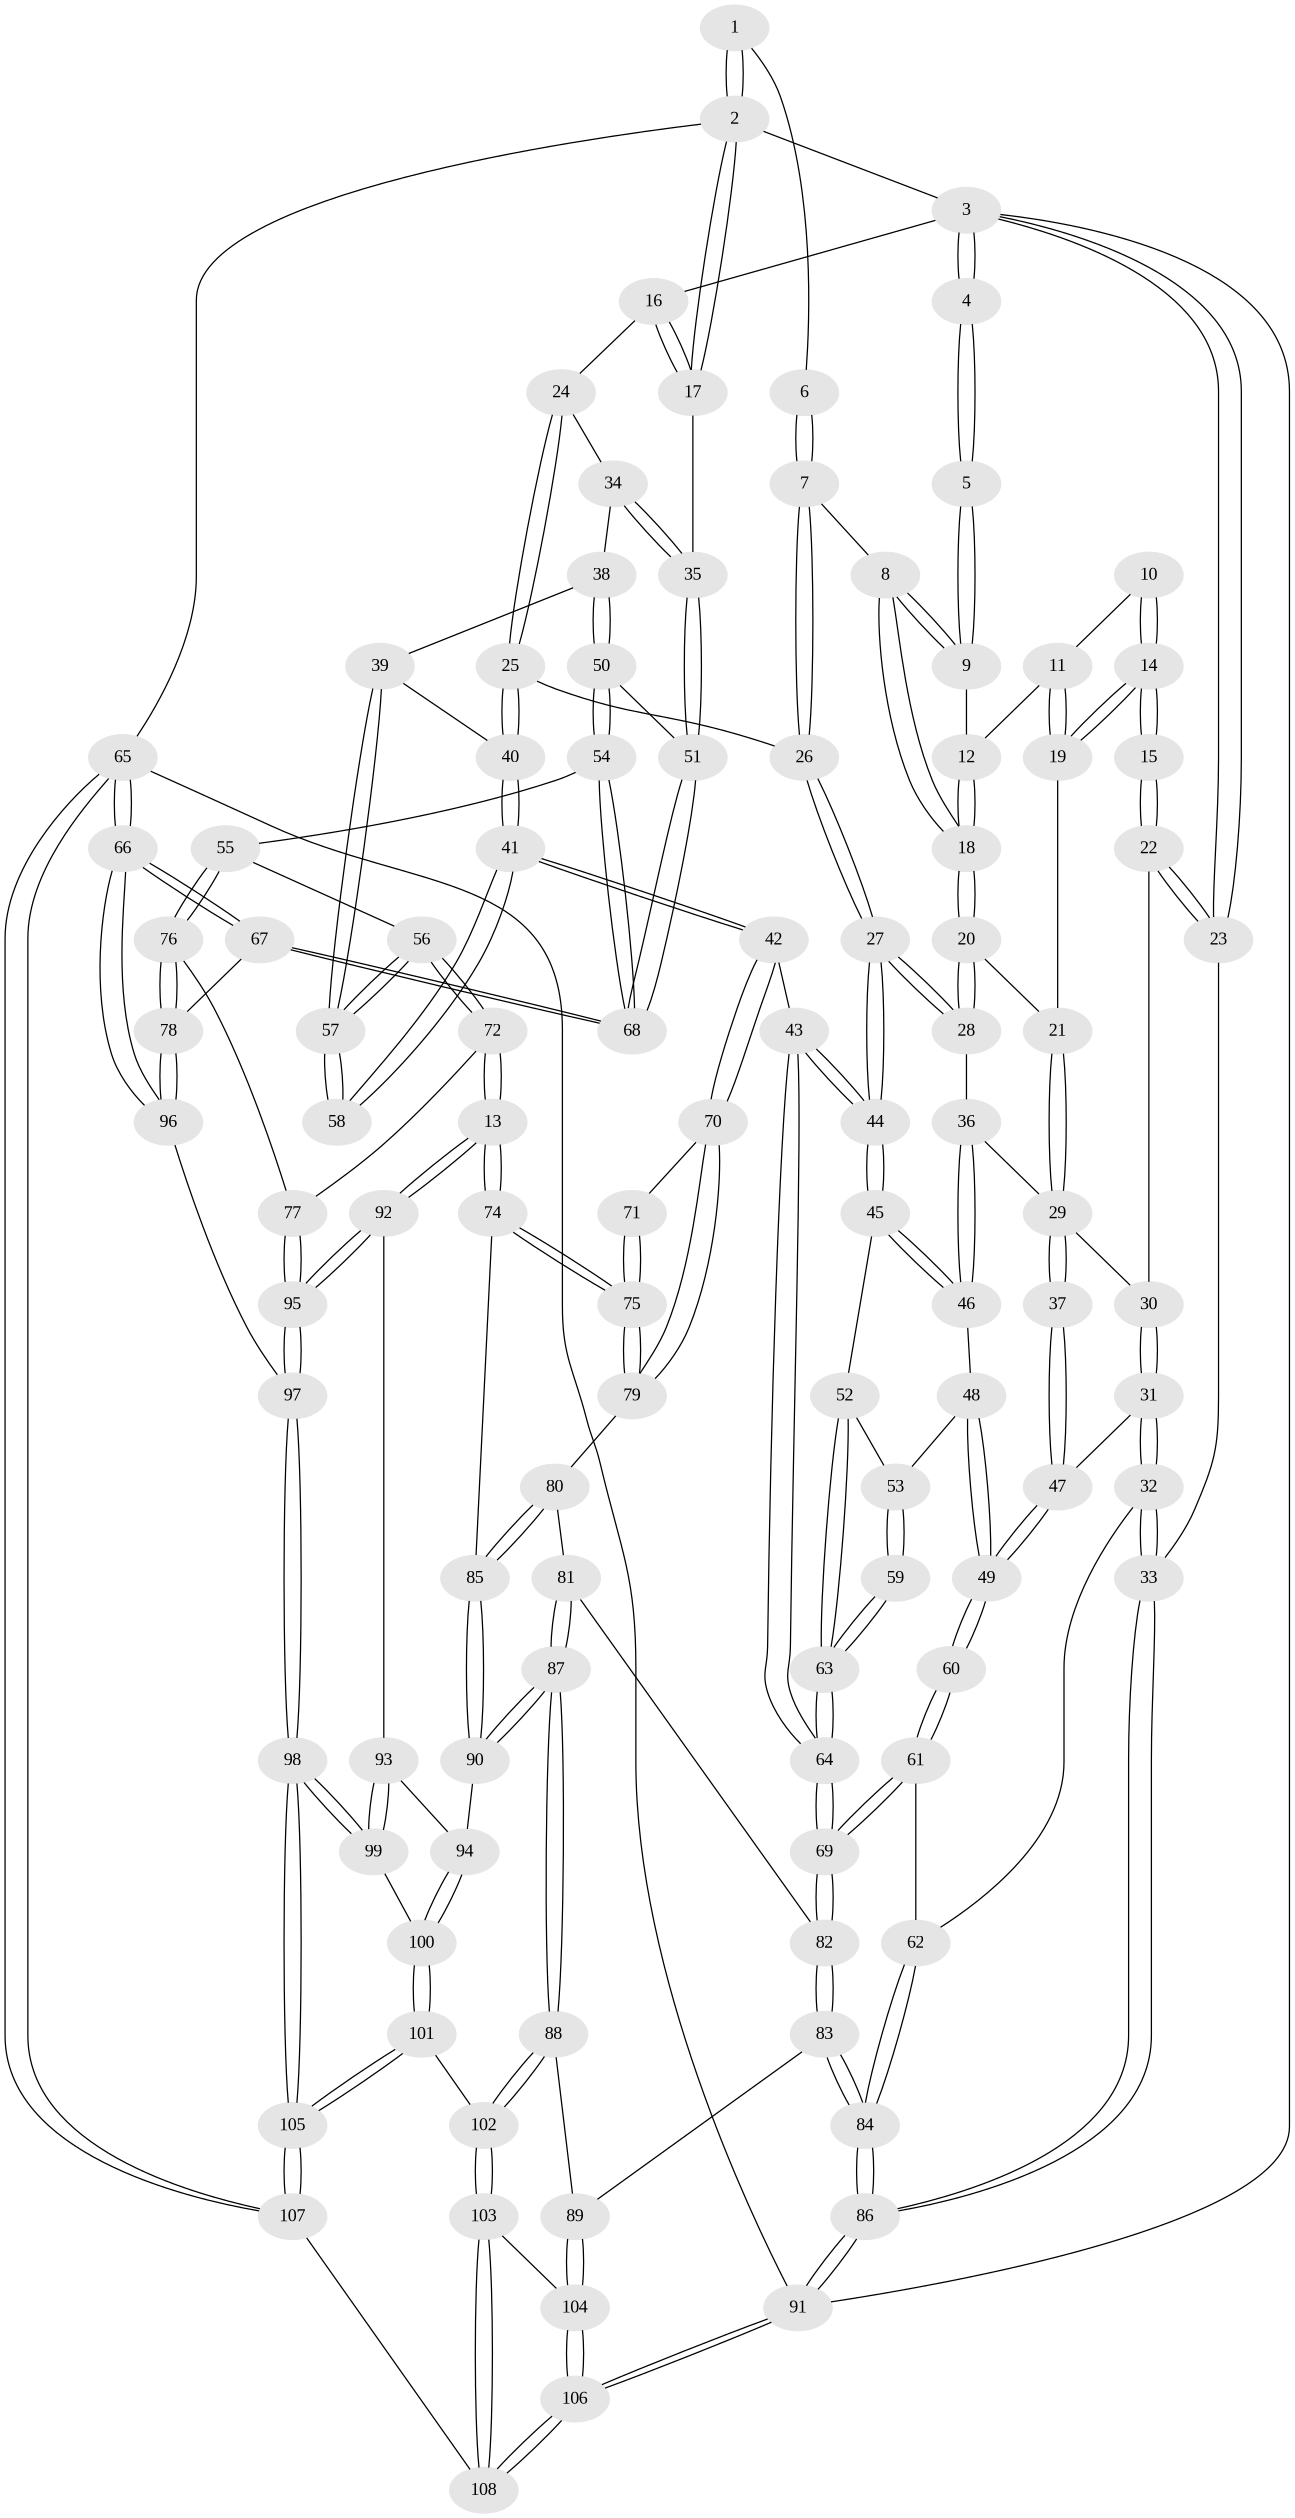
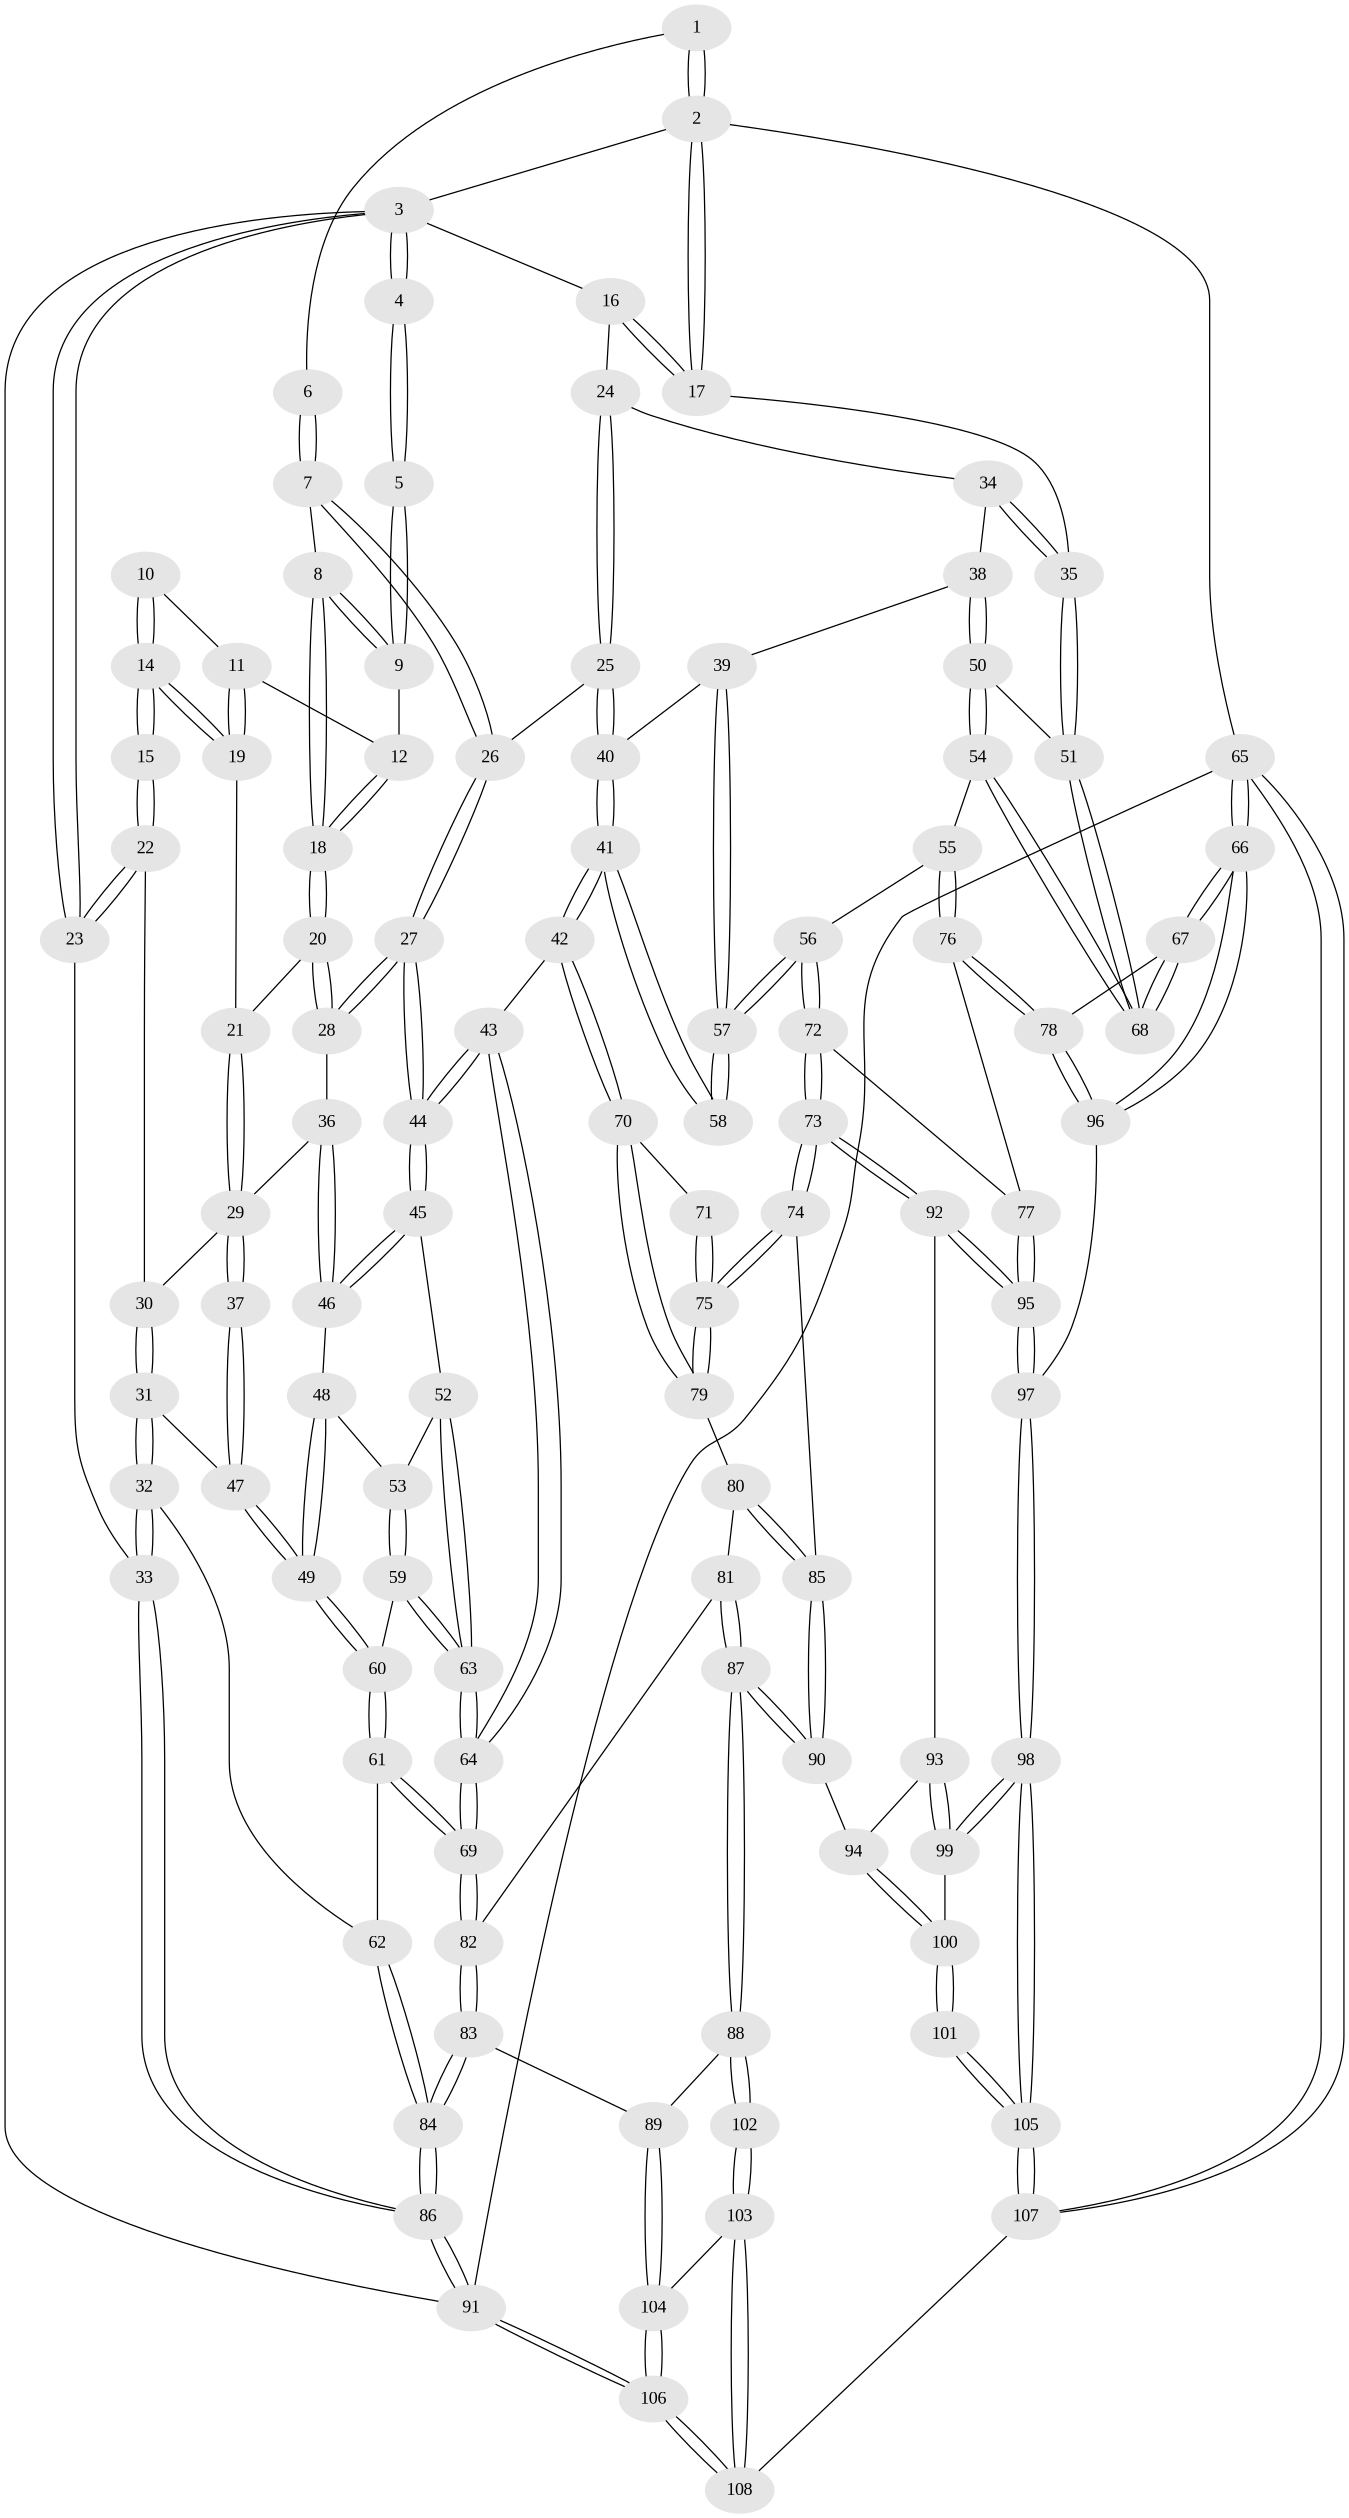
(493, 1122) -> (813, 1122)
none -> (388, 1624)
(453, 2080) -> none
